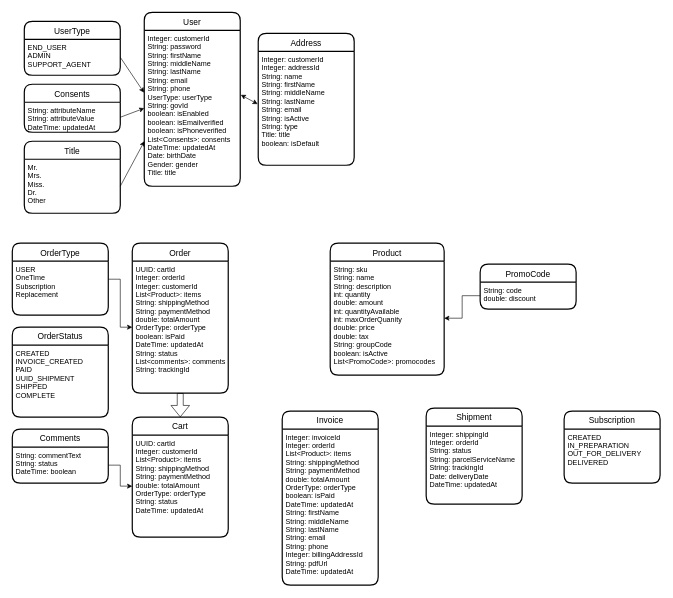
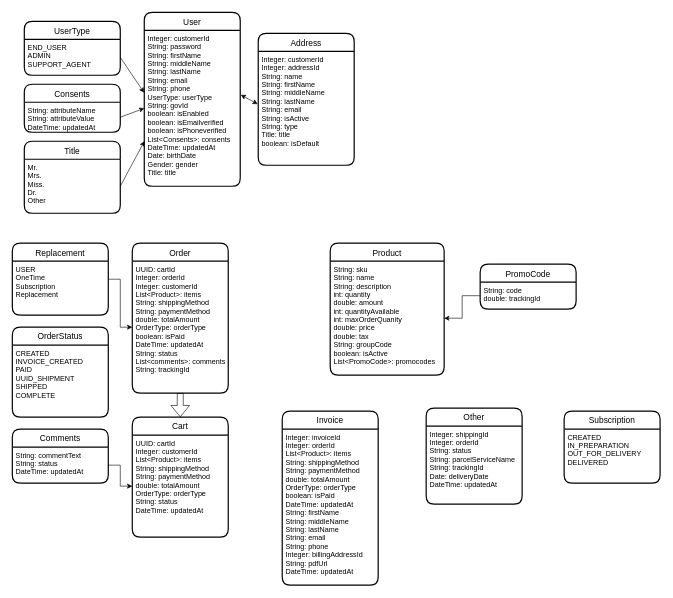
(60, 253) -> (60, 253)
(505, 290) -> (505, 290)
(474, 418) -> (474, 418)
(51, 455) -> (51, 455)
